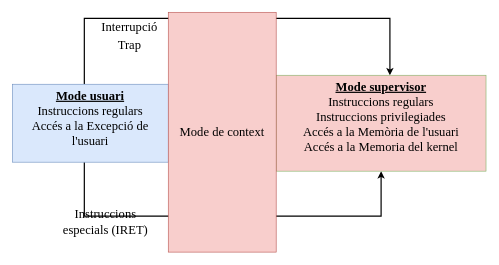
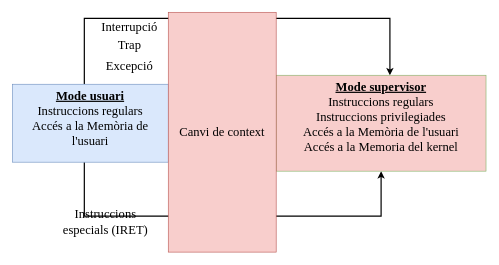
none -> (129, 66)
(90, 119) -> (90, 119)
(222, 132) -> (222, 132)
